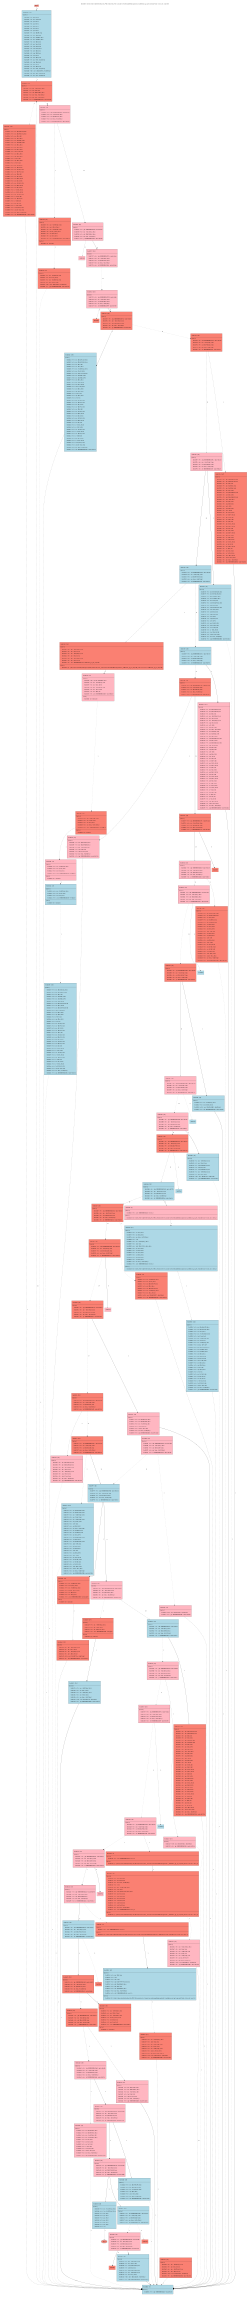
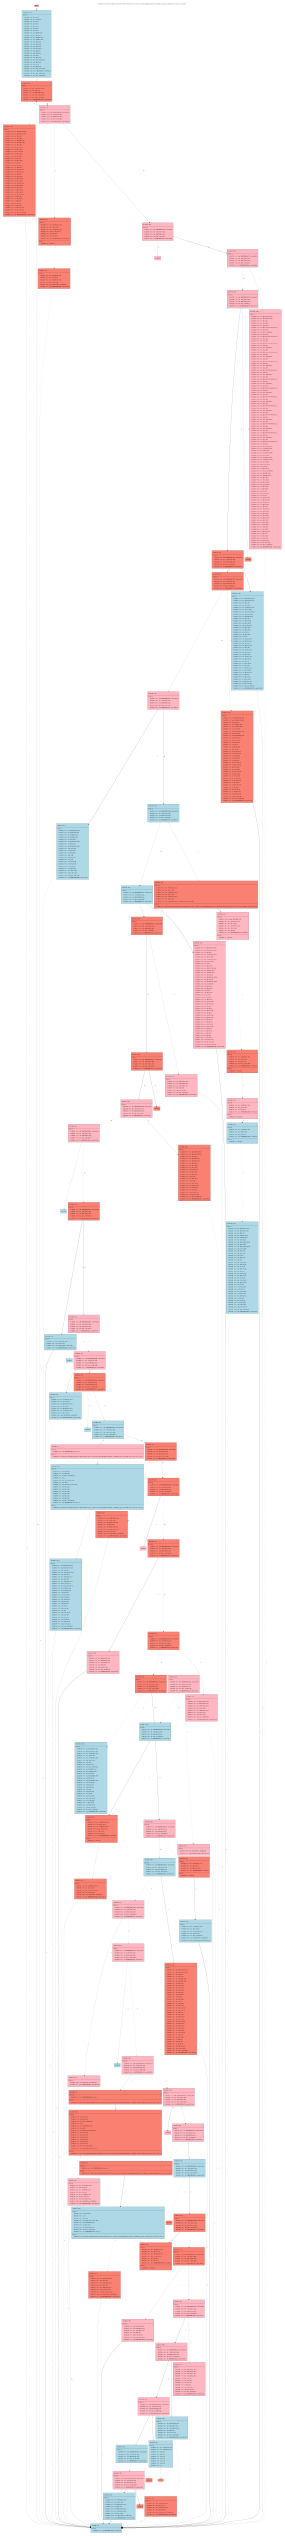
none -> (265, 429)
